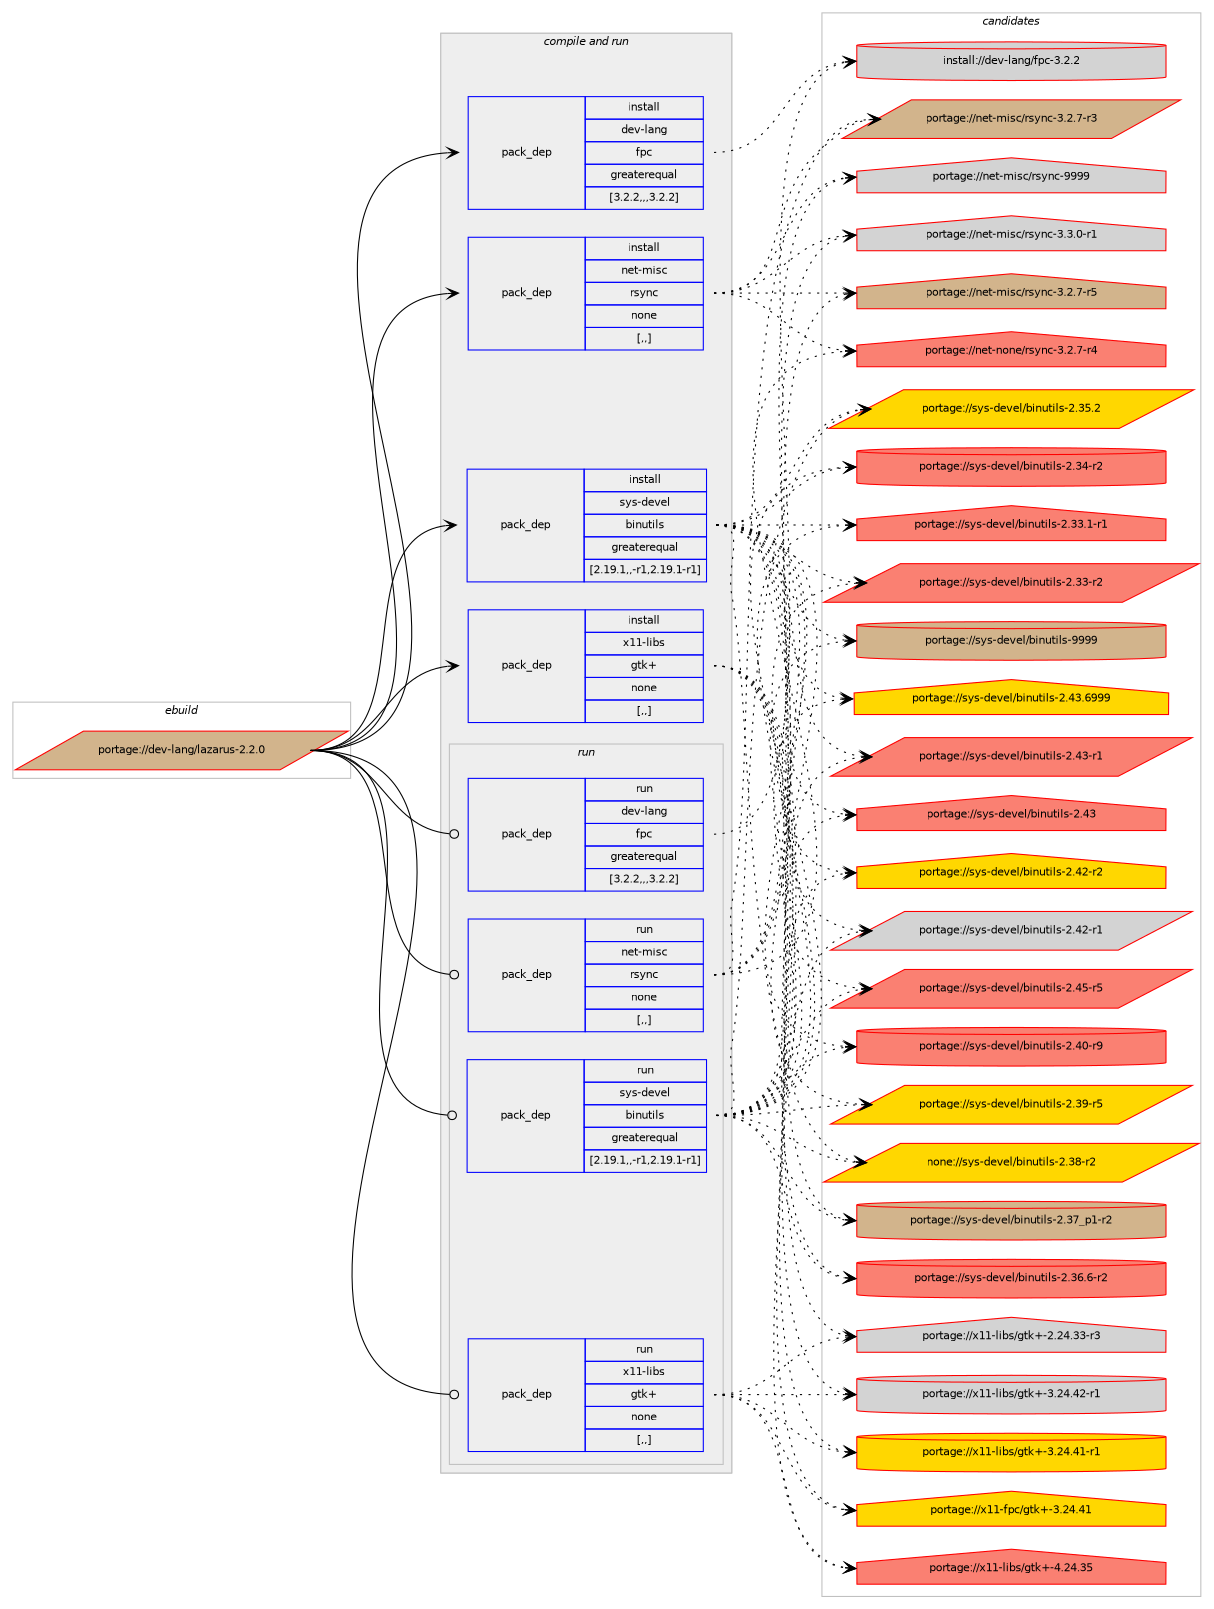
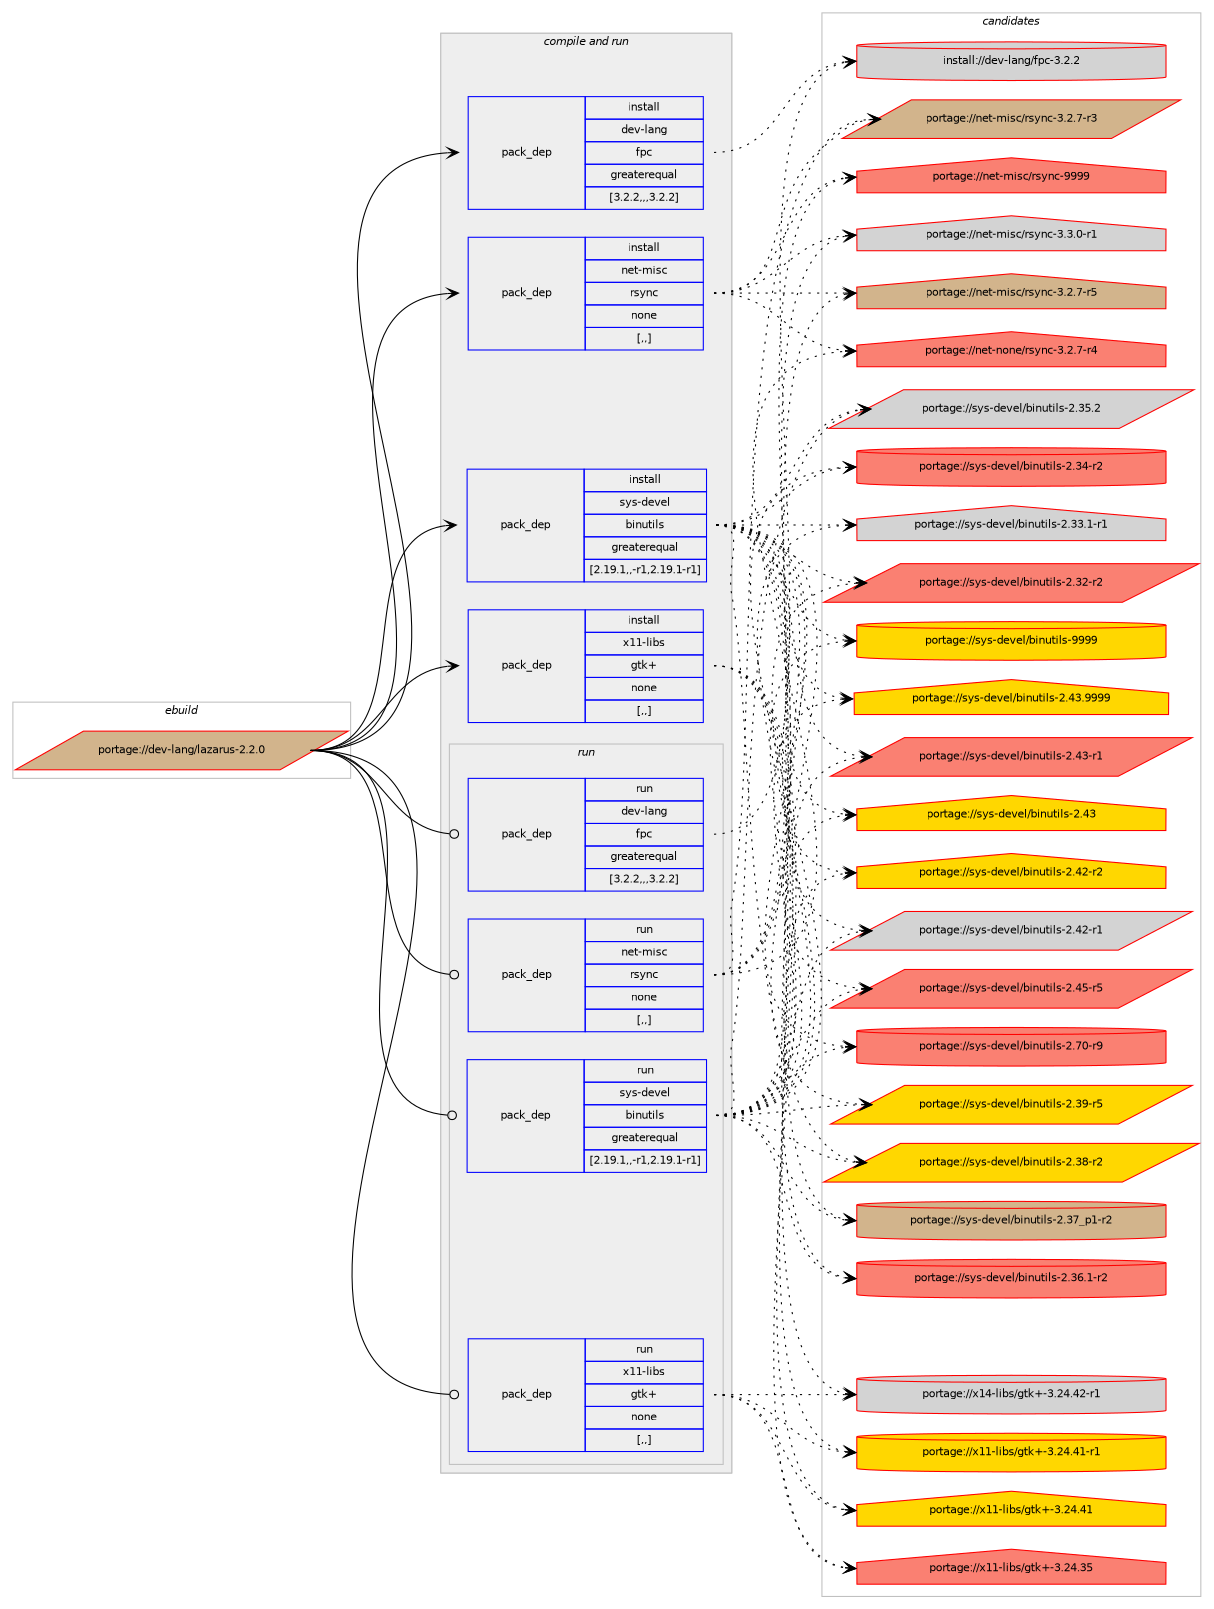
(1011, 177) -> (1011, 177)
(1011, 409) -> (1011, 409)
(1011, 525) -> (1011, 525)
(1011, 583) -> (1011, 583)
(1011, 641) -> (1011, 641)
(1011, 699) -> (1011, 699)
(1011, 815) -> (1011, 815)
(1011, 1047) -> (1011, 1047)
(1011, 1163) -> (1011, 1163)
(1011, 1279) -> (1011, 1279)
(1011, 1337) -> none
(1011, 1395) -> (1011, 1395)
(1011, 1511) -> (1011, 1511)
(1011, 1569) -> (1011, 1569)
